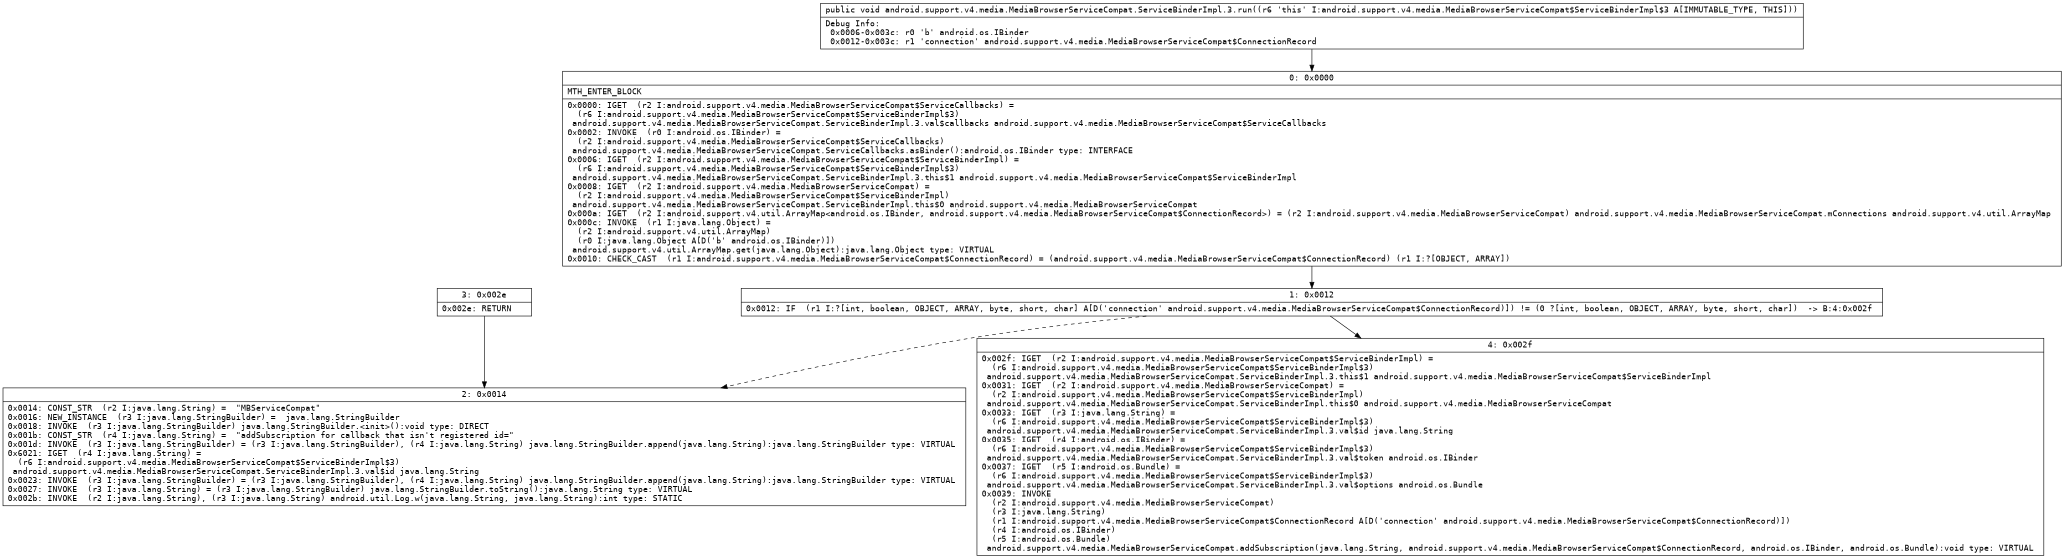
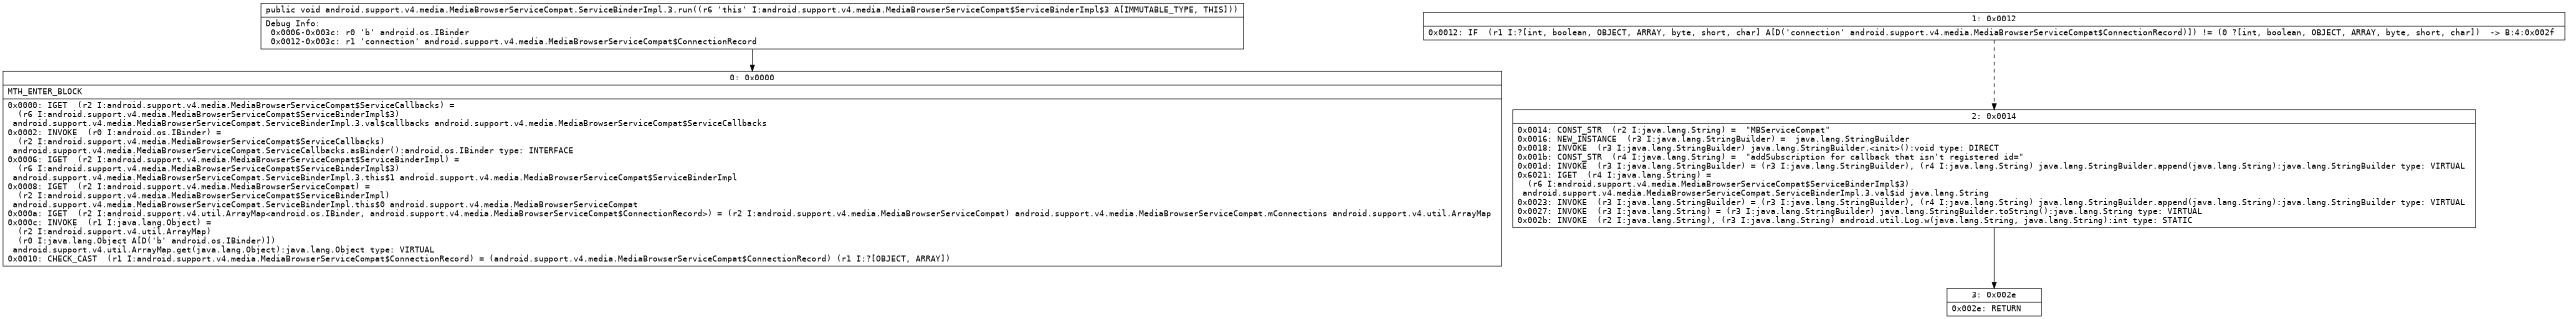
(1312, 274) -> none
(484, 349) -> (1994, 255)
(1510, 447) -> none
